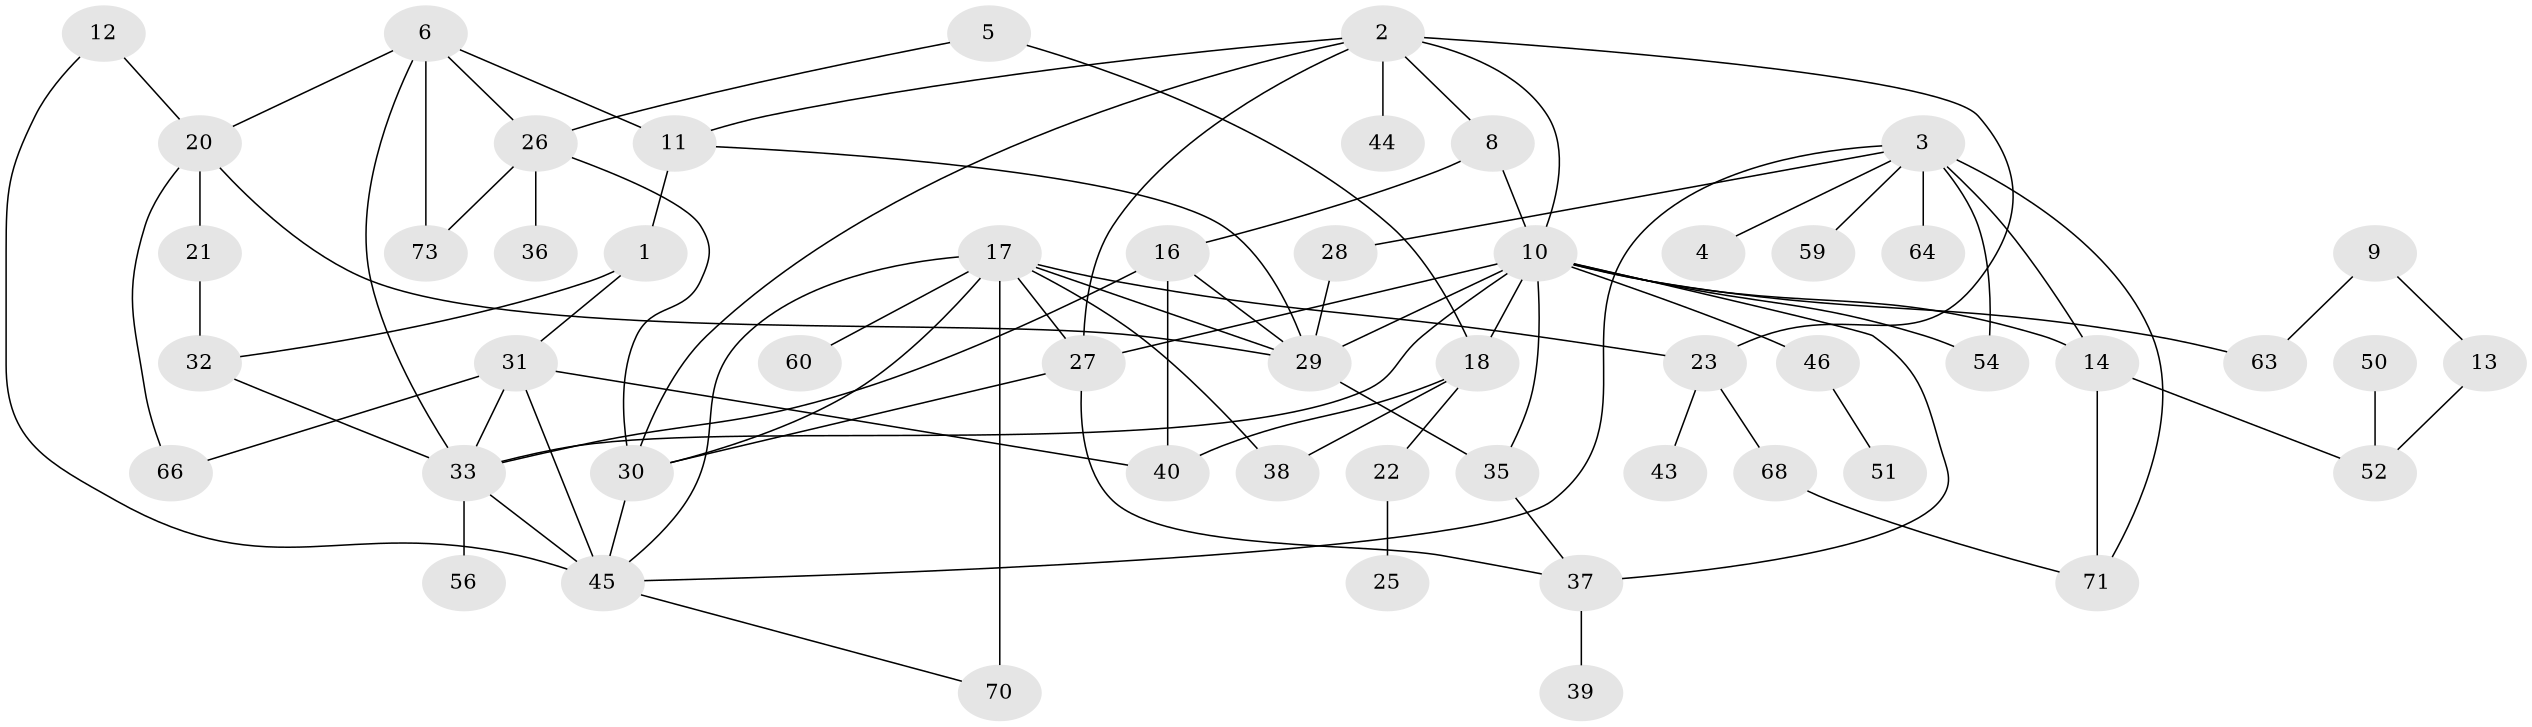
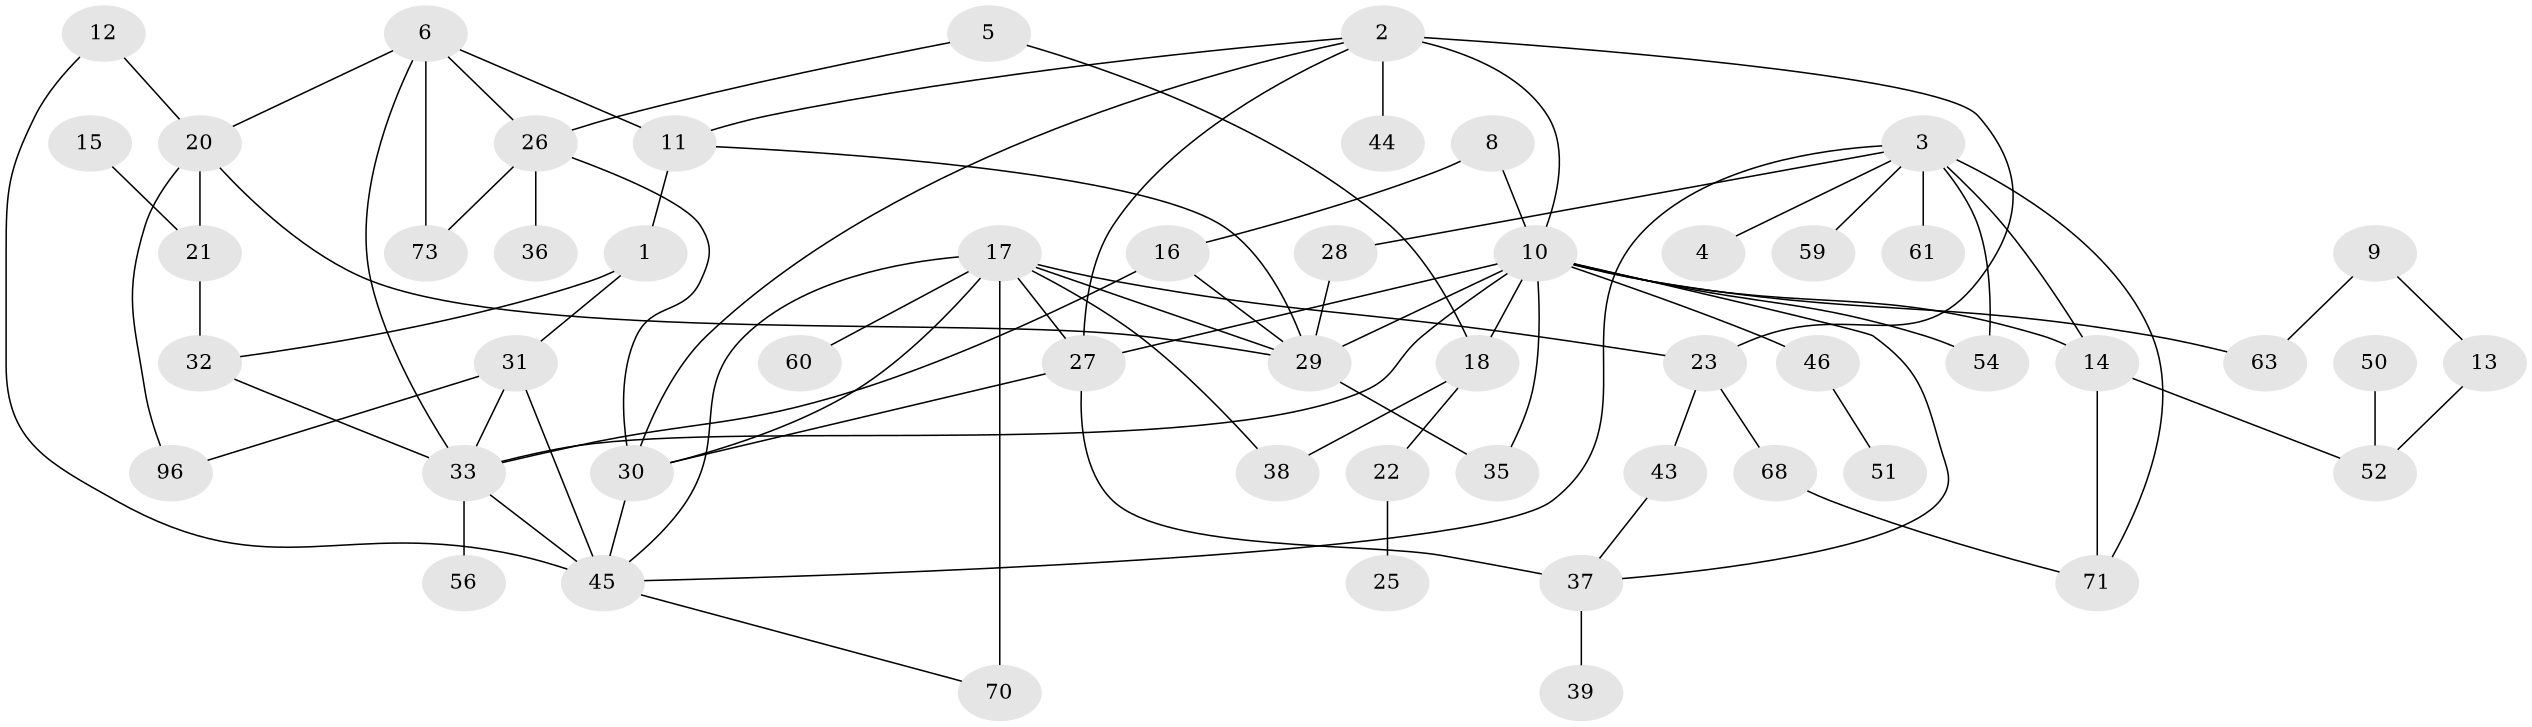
(1438, 88) -> none
none -> (90, 143)
(1923, 253) -> (1923, 253)
(171, 473) -> (171, 473)
(1168, 473) -> none
(1539, 528) -> (1623, 528)
